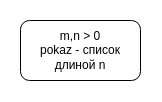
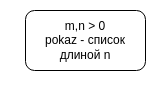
(81, 51) -> (86, 41)
